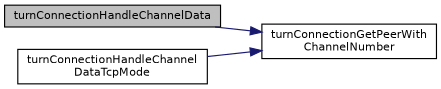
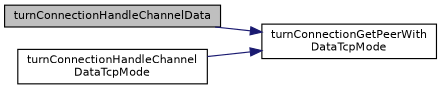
(349, 41) -> (349, 41)
